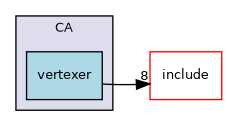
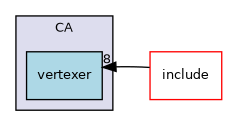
(121, 85) -> (133, 67)
